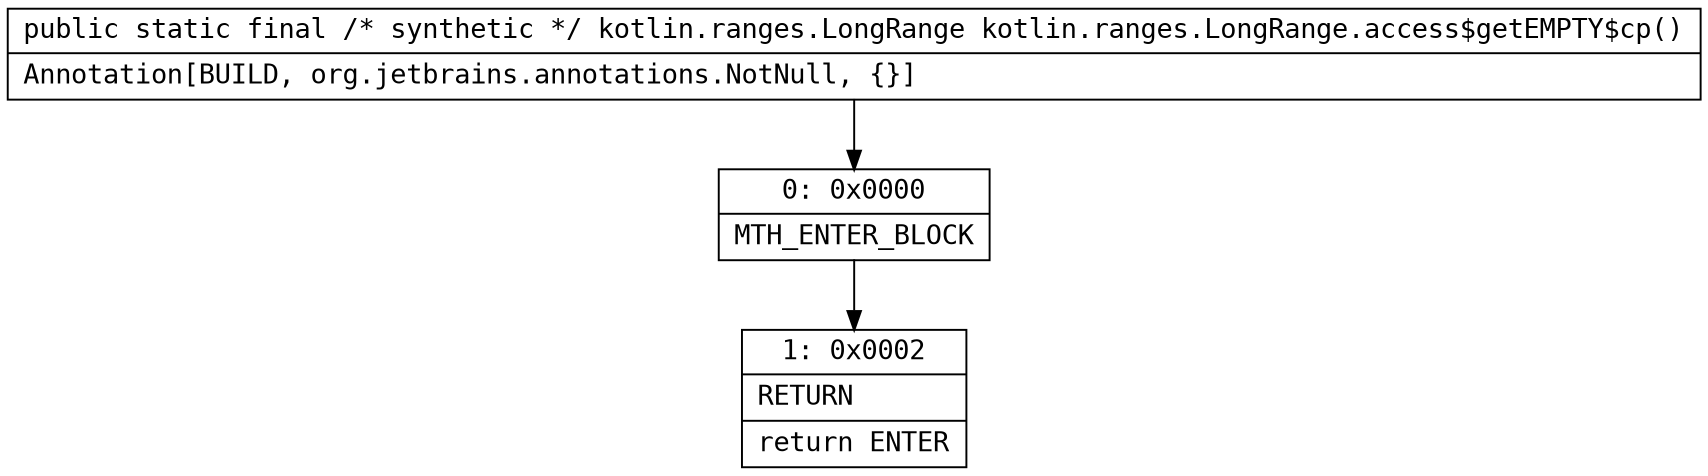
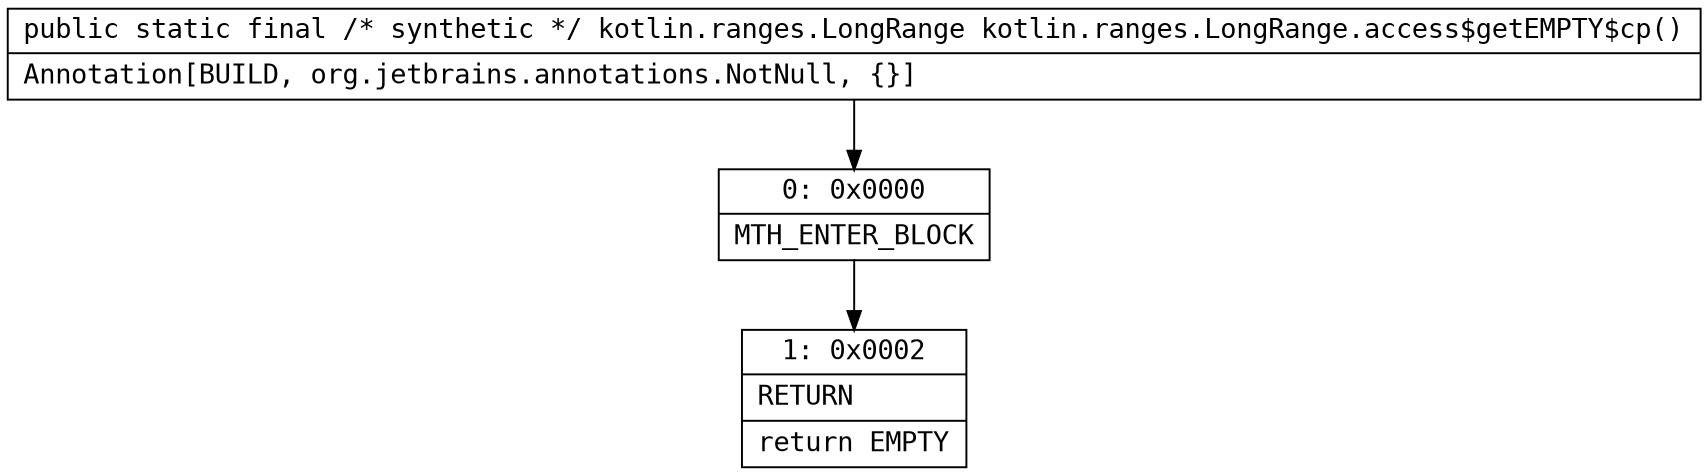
(854, 443) -> (854, 443)
